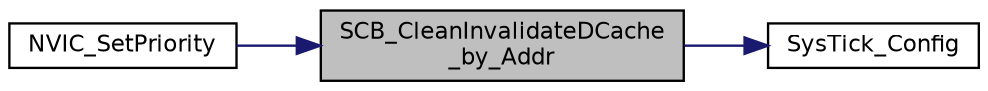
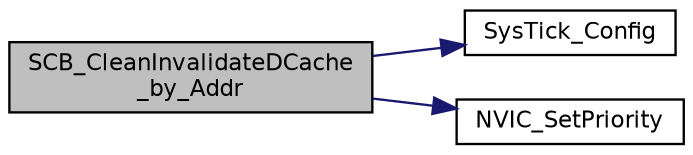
(266, 46) -> (403, 102)
